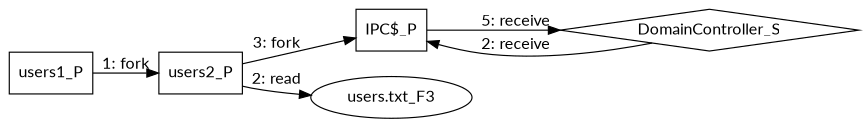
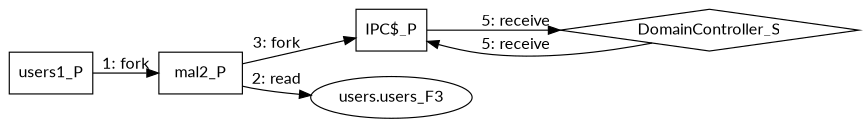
(516, 45) -> (516, 45)
(201, 73) -> (201, 73)
(391, 97) -> (391, 97)
